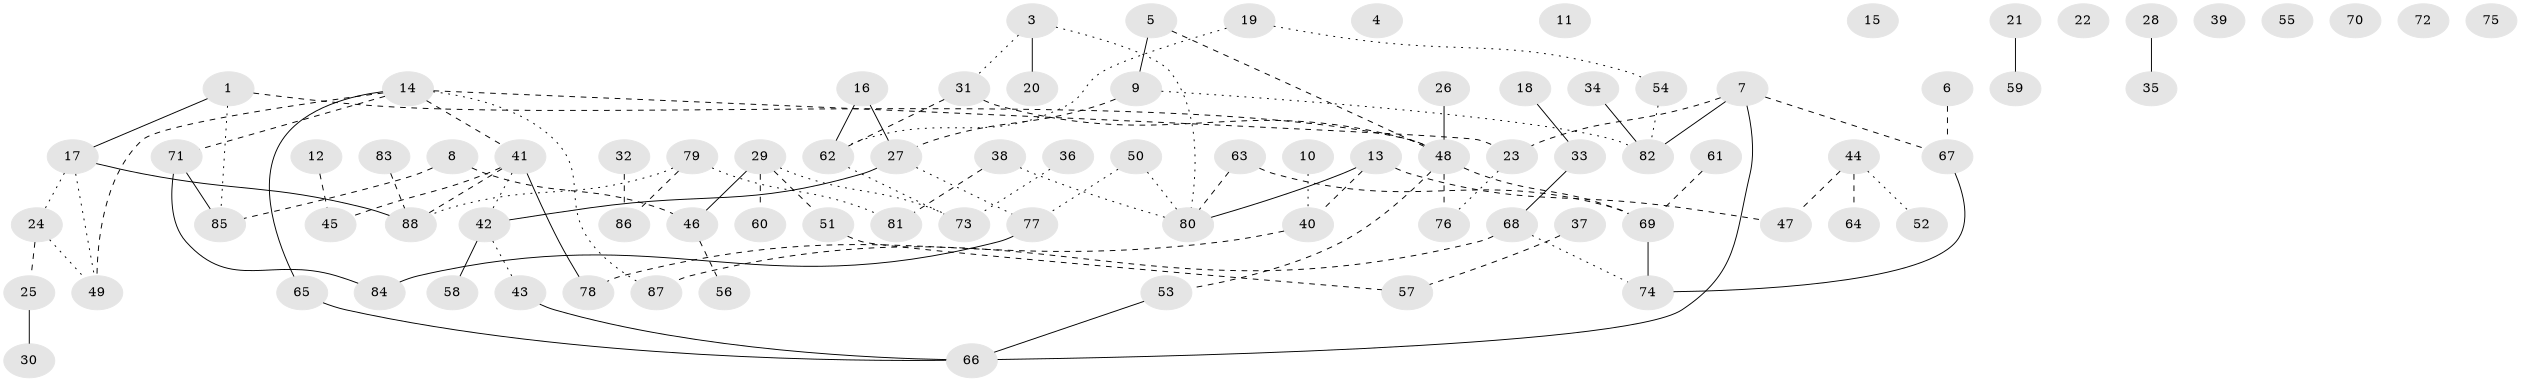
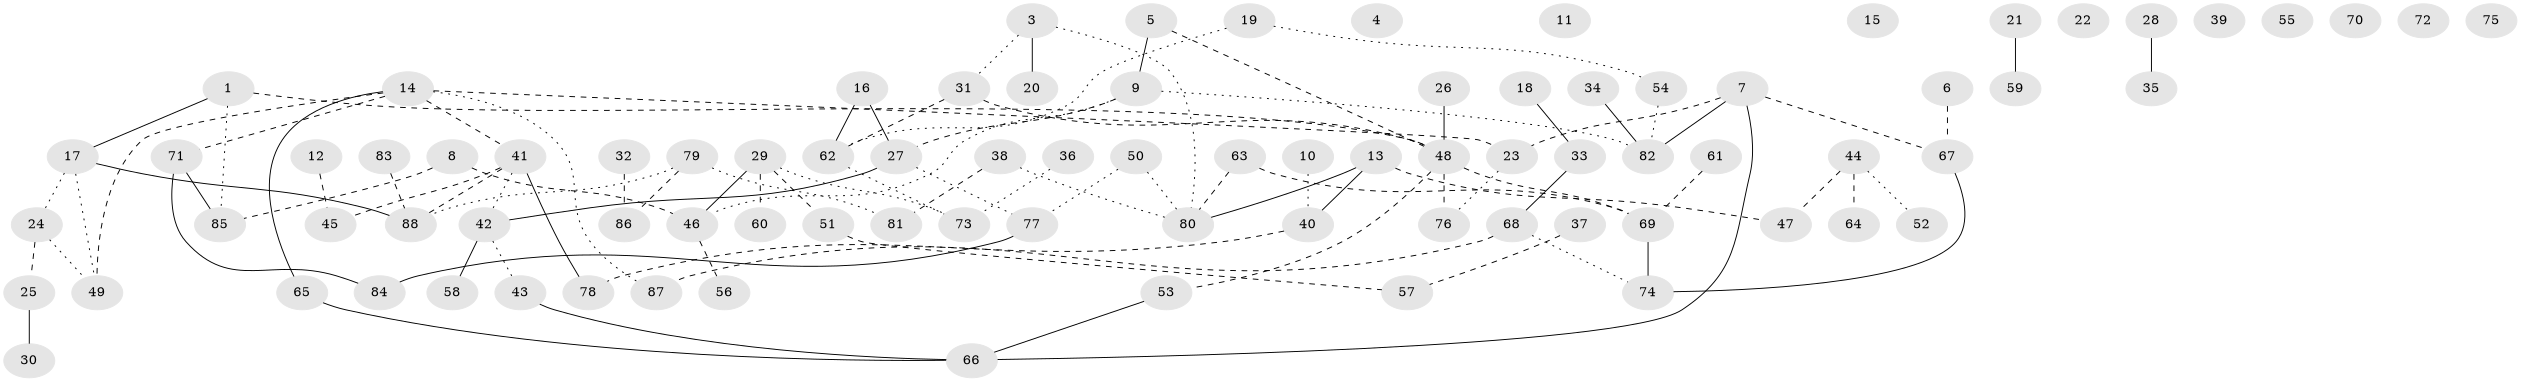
none -> (922, 177)
(1339, 194) -> (1339, 194)
